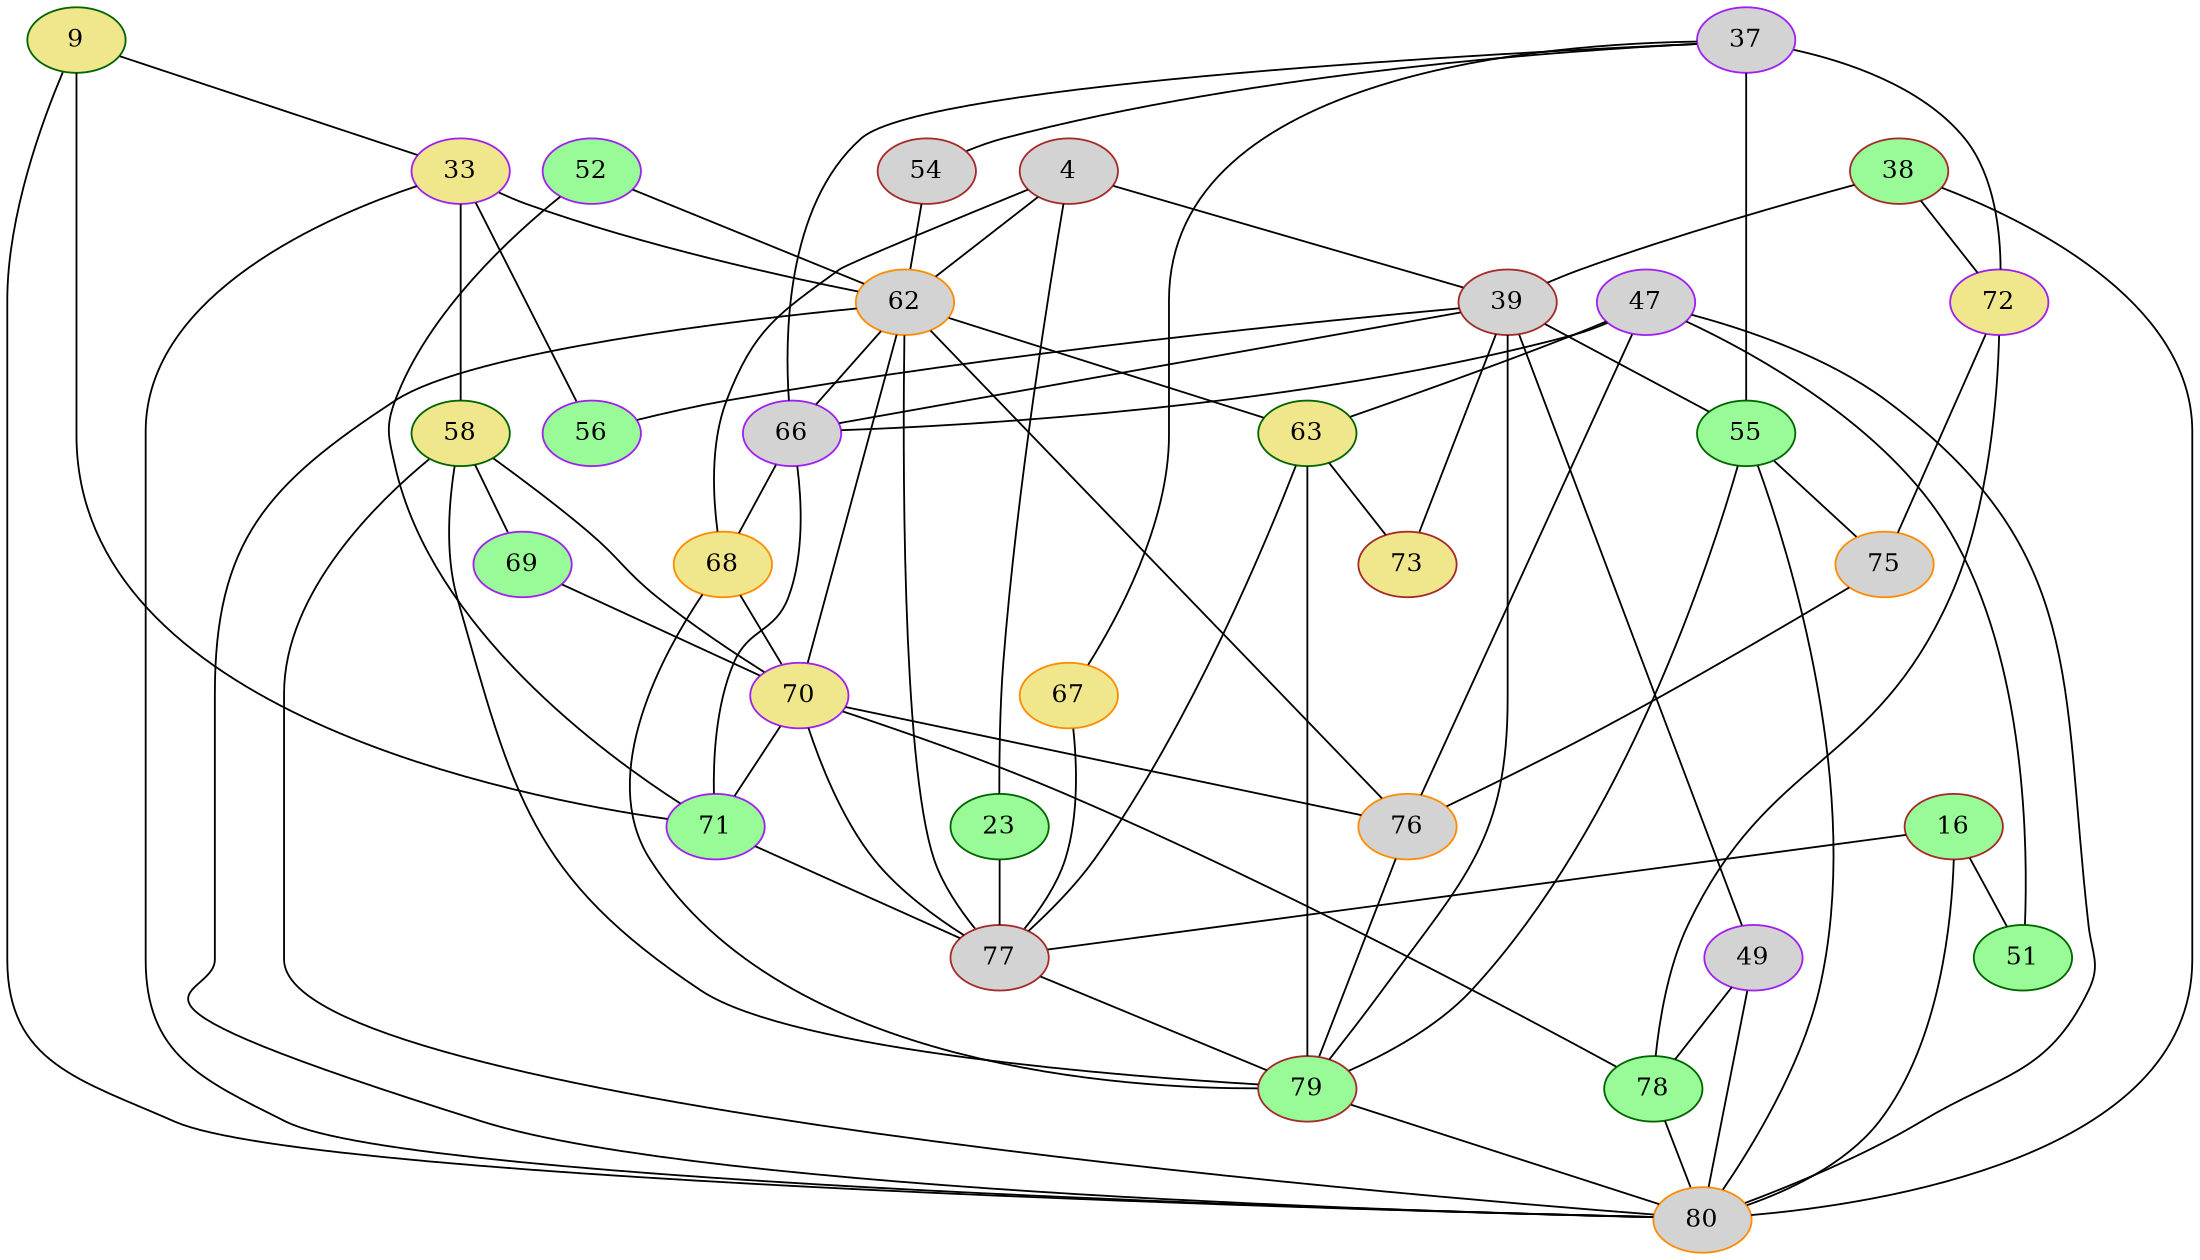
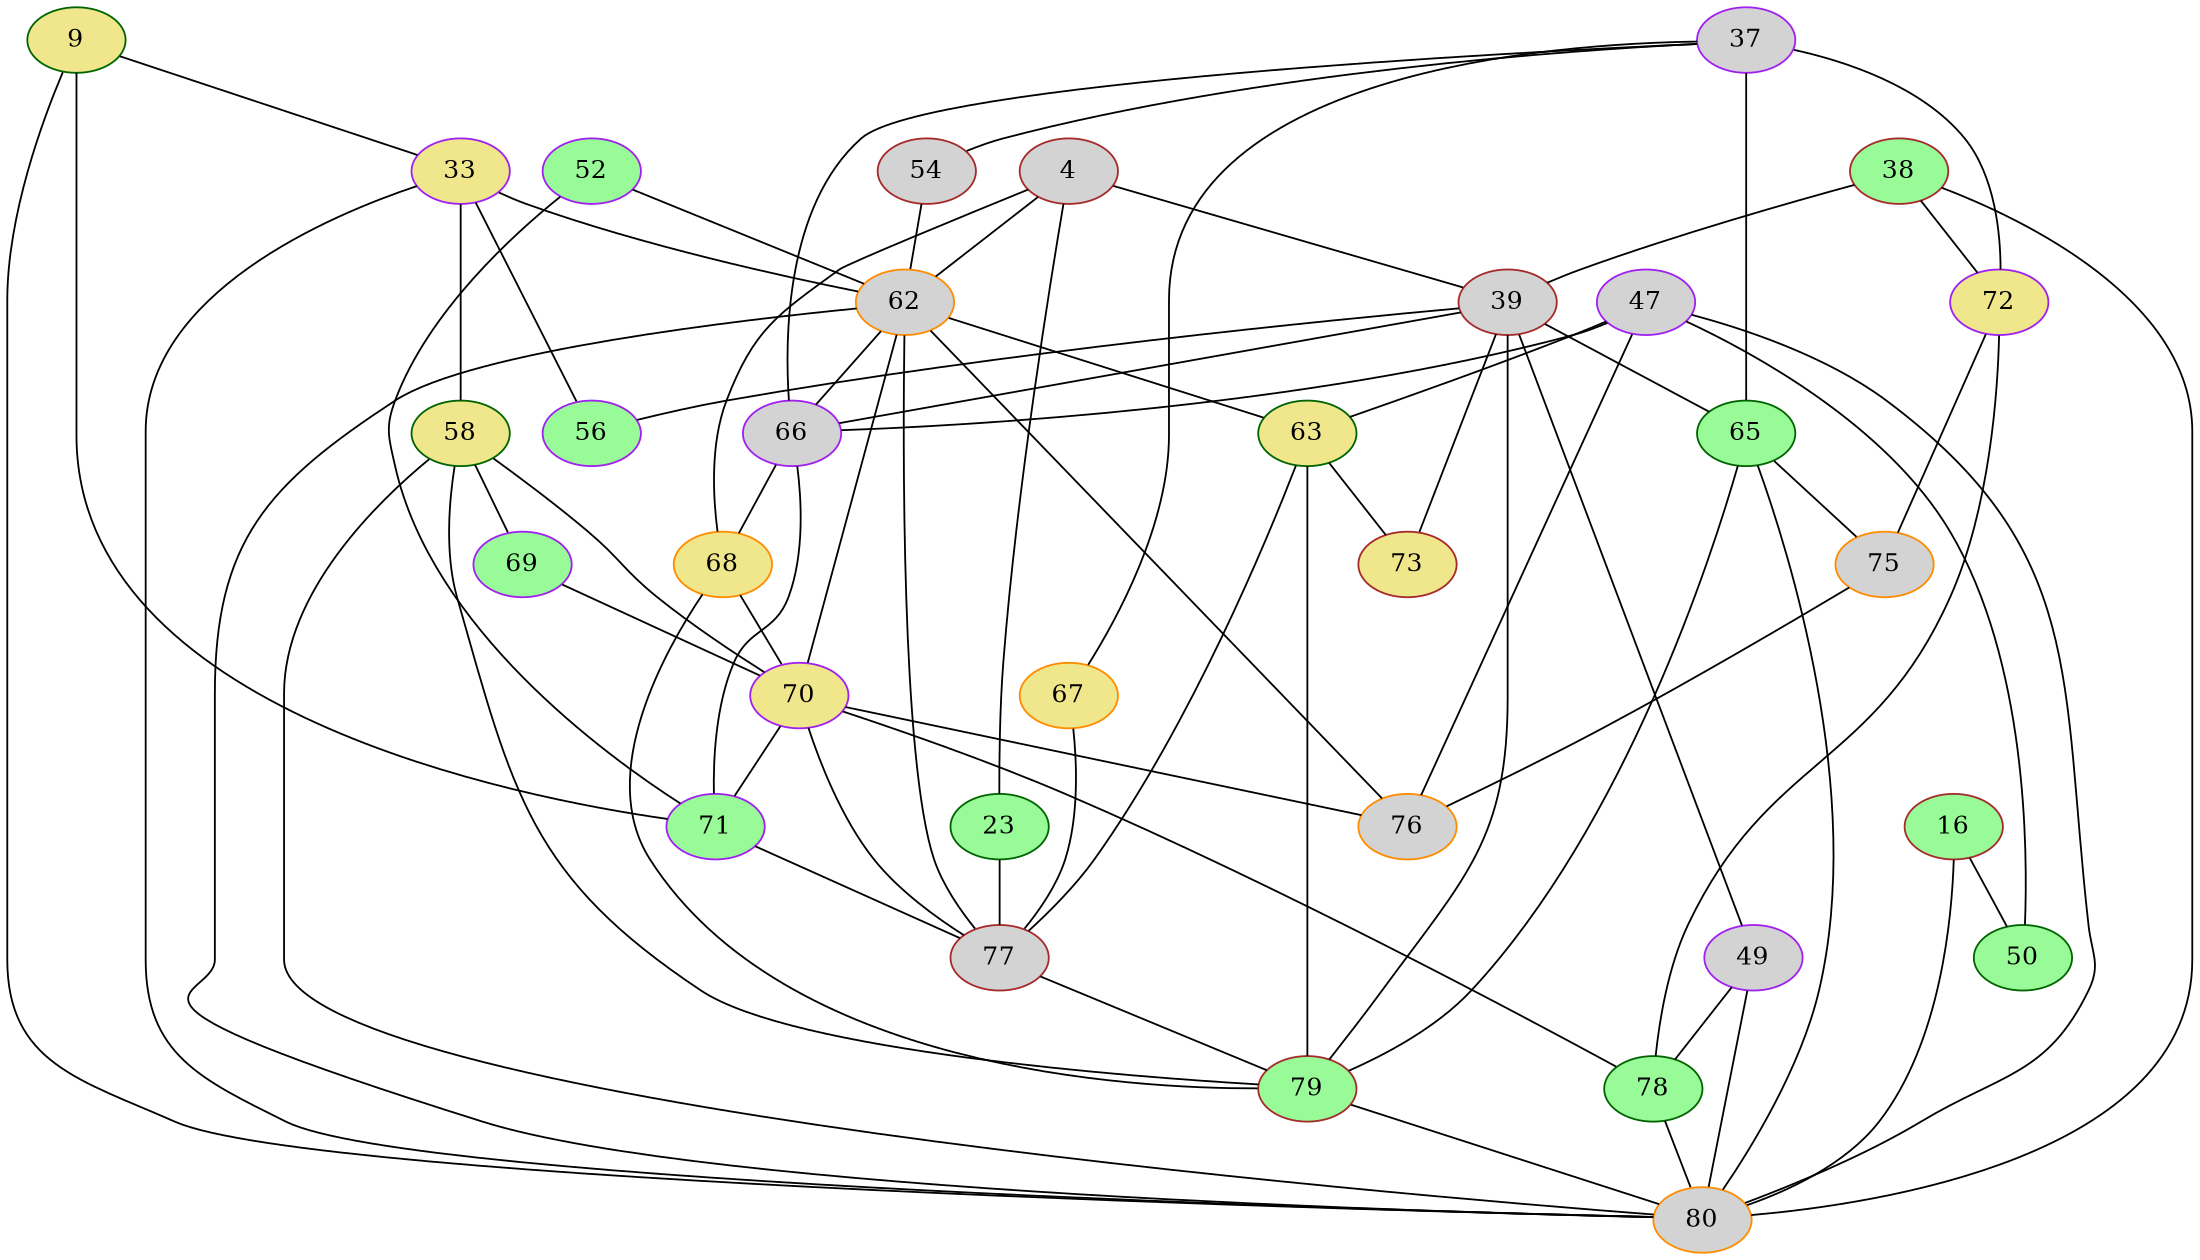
(1746, 433) -> (1746, 433)
(1477, 892) -> none
(1358, 957) -> none
(2023, 958) -> (2023, 958)
